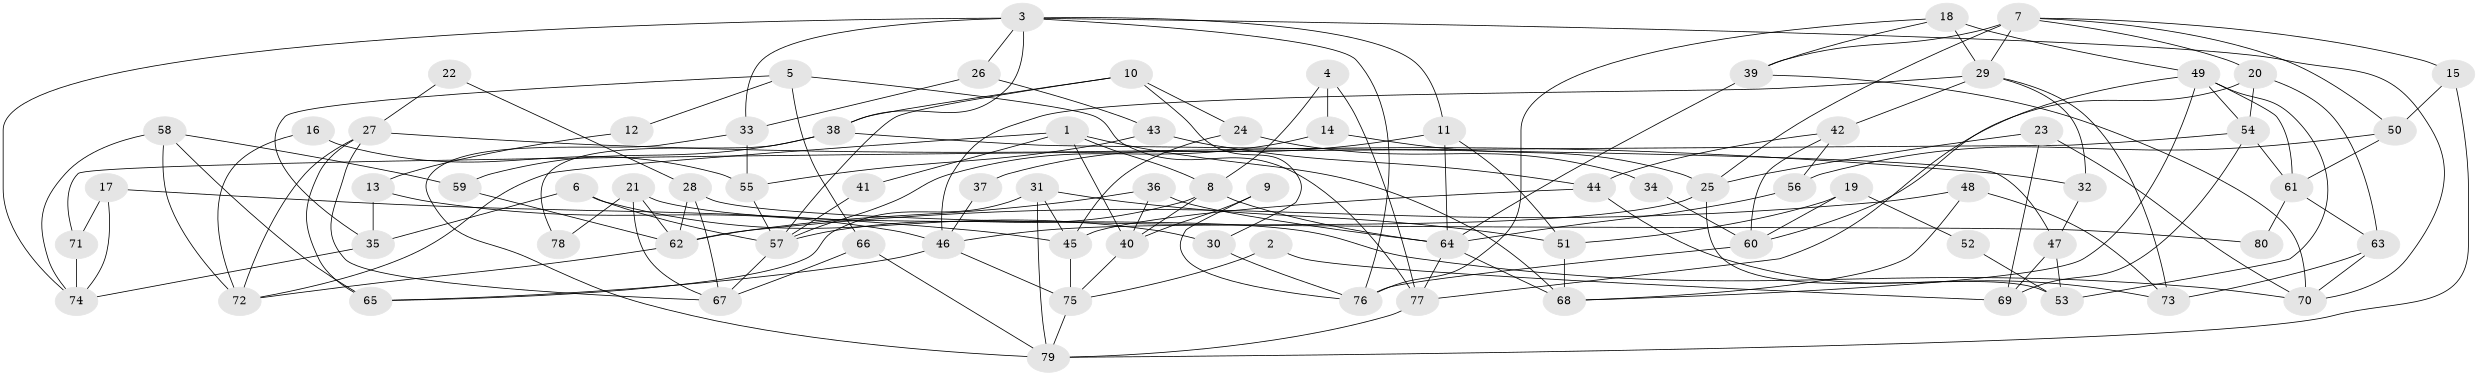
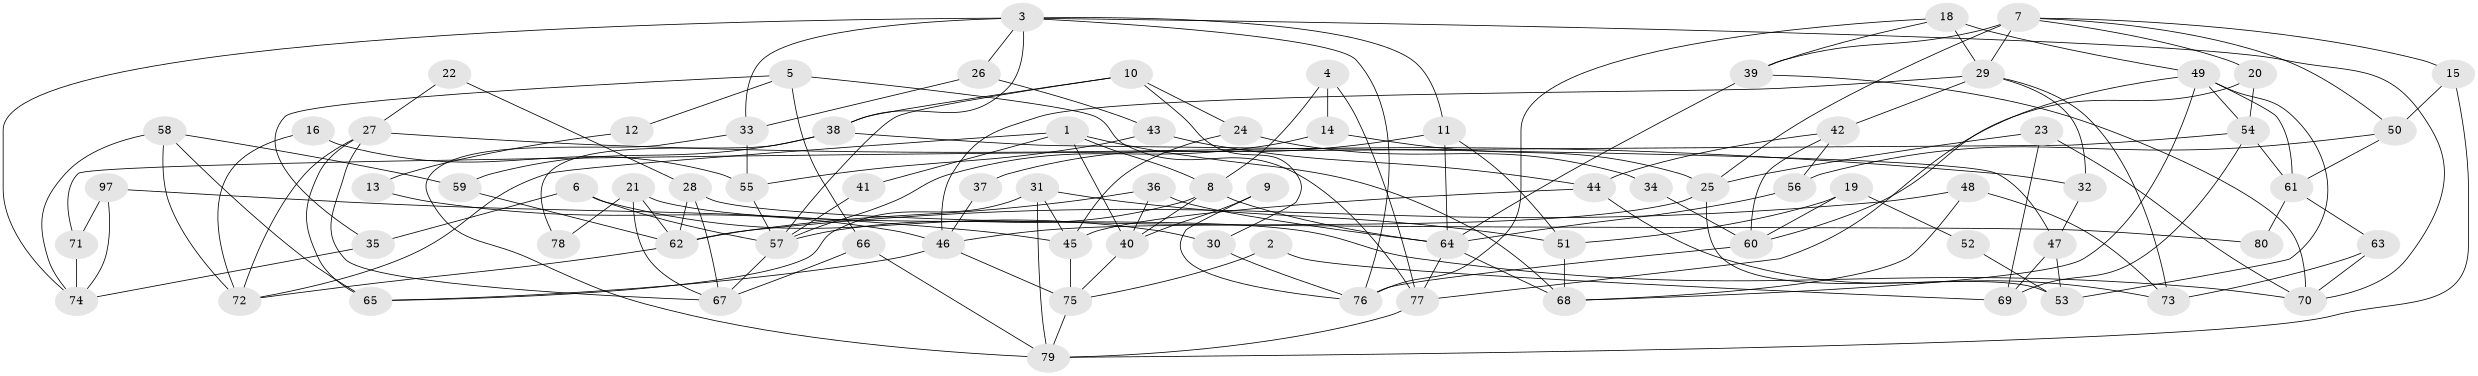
(2350, 143) -> none
(106, 188) -> (106, 188)
(373, 216) -> none
